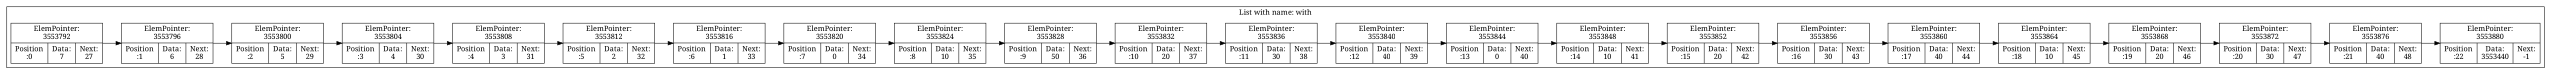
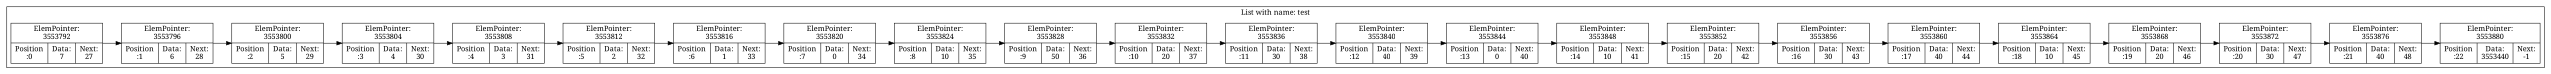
(1276, 13) -> (1276, 13)
